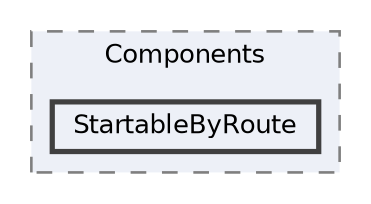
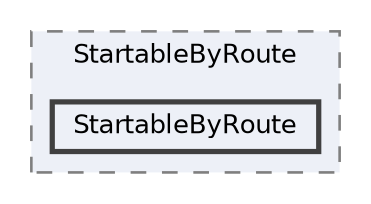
(185, 56) -> (185, 56)
